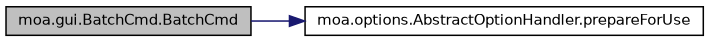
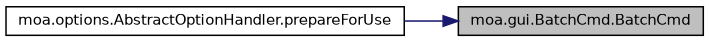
(270, 21) -> (424, 21)
